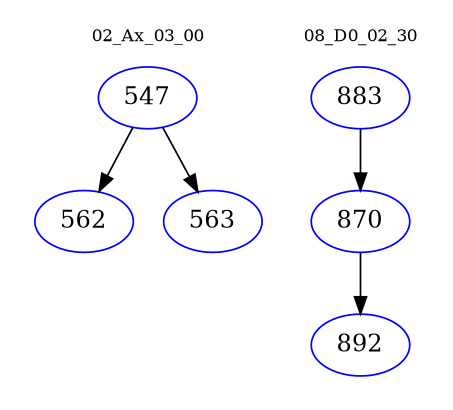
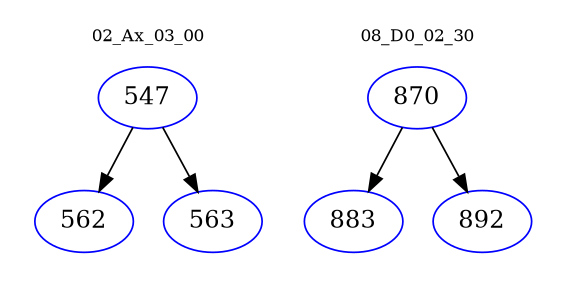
(360, 151) -> (390, 152)
